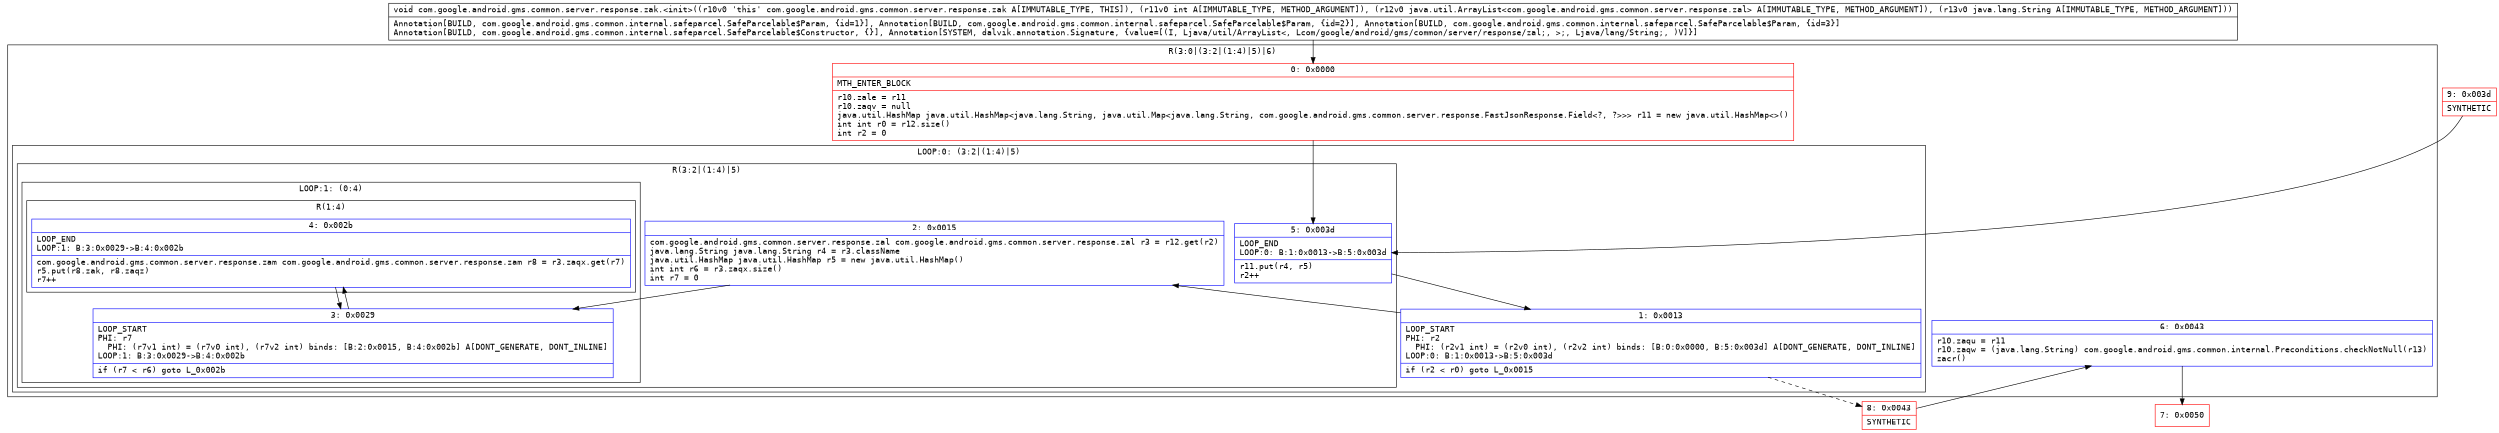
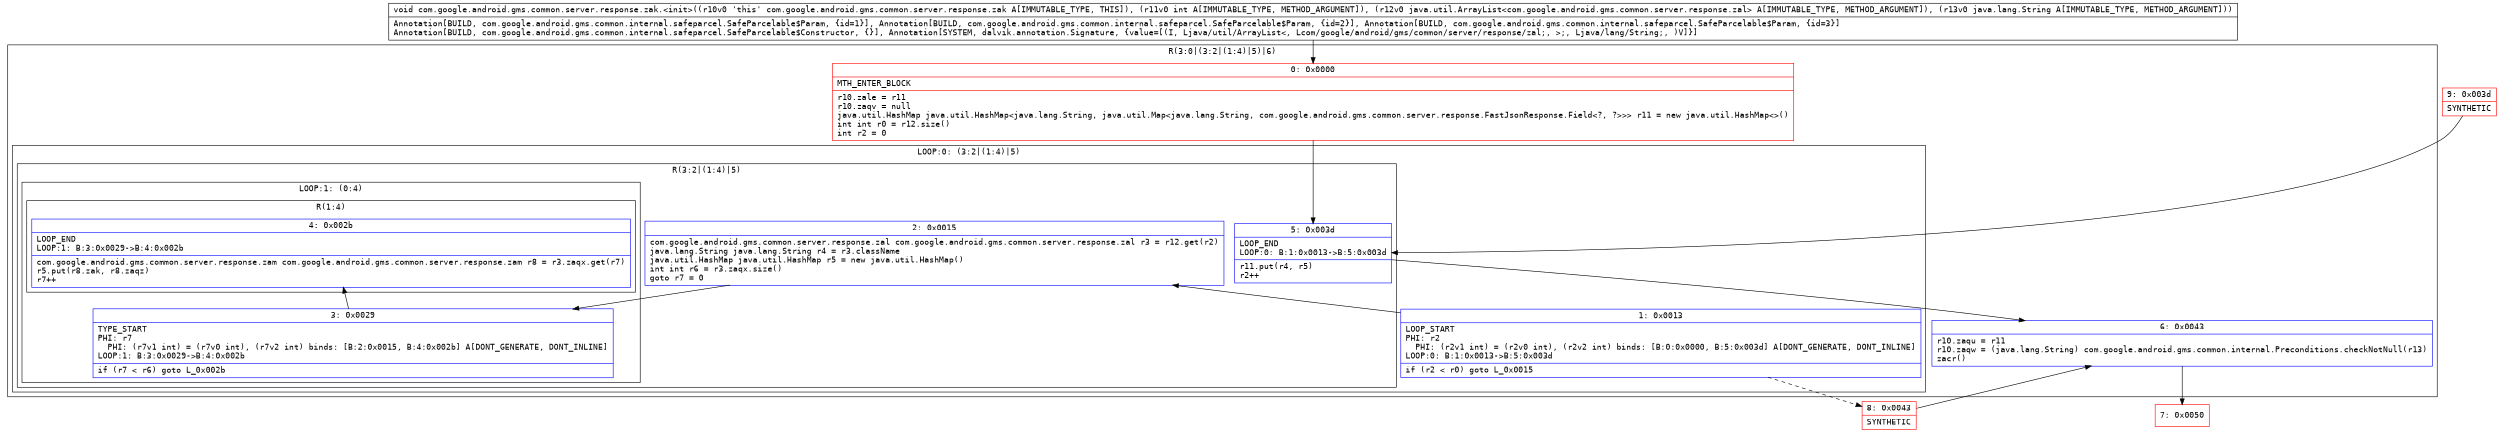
(674, 278) -> (677, 278)
(1458, 291) -> (1706, 286)
(338, 296) -> none
(122, 329) -> (122, 329)
